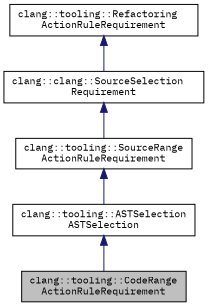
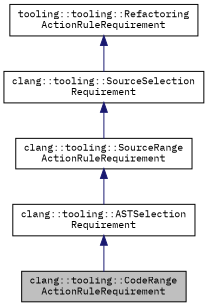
(104, 20) -> (104, 20)
(104, 87) -> (104, 87)
(104, 220) -> (104, 220)
